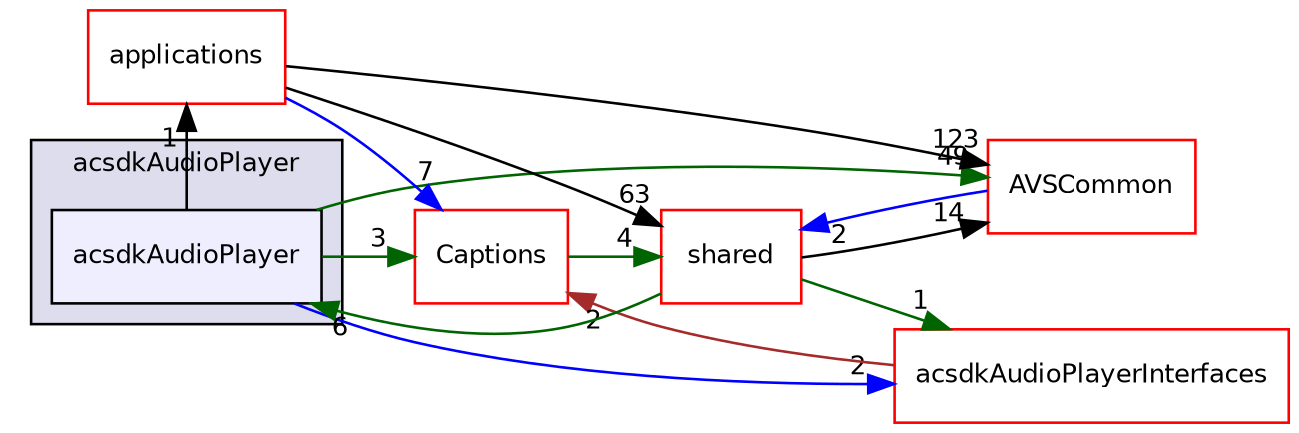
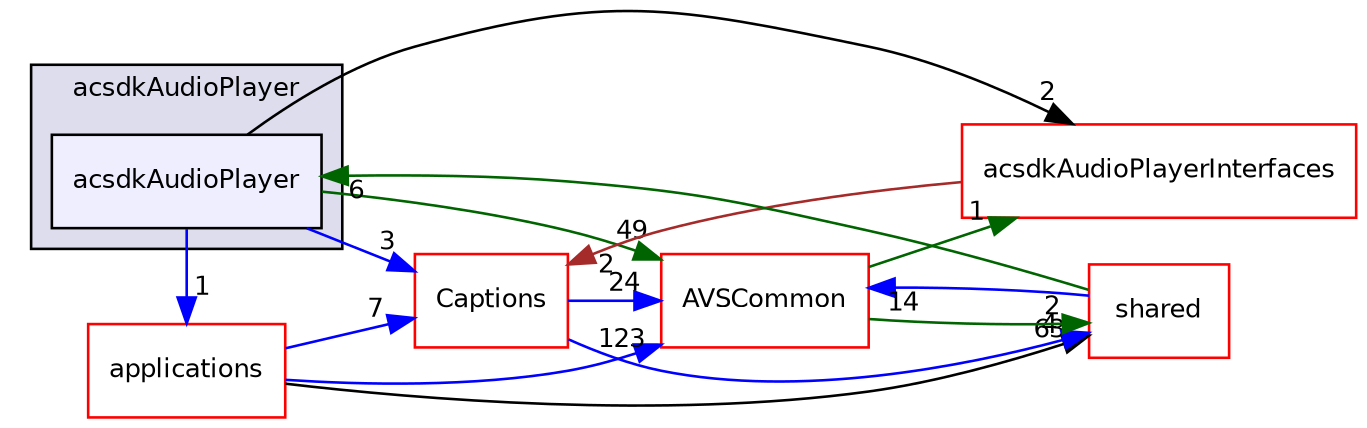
(625, 105) -> (462, 382)
(187, 171) -> (187, 265)
(907, 205) -> (966, 324)
(882, 245) -> (992, 289)
(358, 257) -> (359, 249)
(601, 257) -> (815, 380)
(863, 300) -> (902, 256)
none -> (601, 301)
(577, 369) -> (643, 11)
